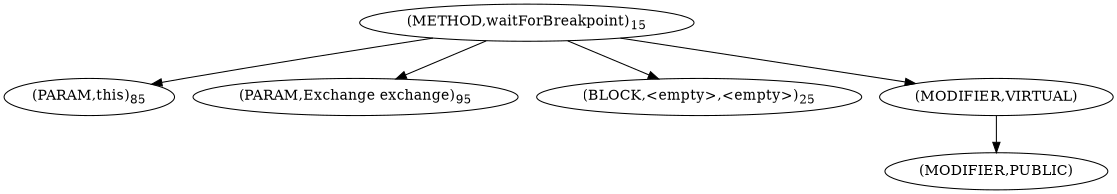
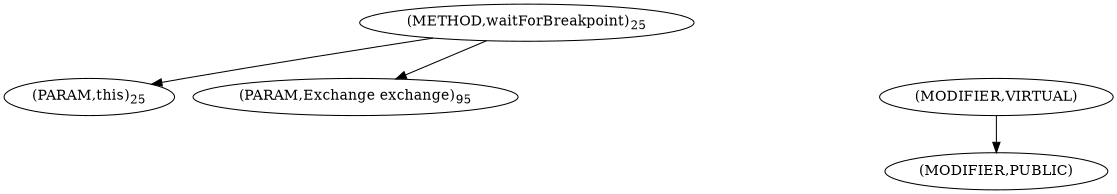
(639, 21) -> (639, 21)
(763, 60) -> none
(138, 95) -> (138, 95)
(699, 97) -> none
